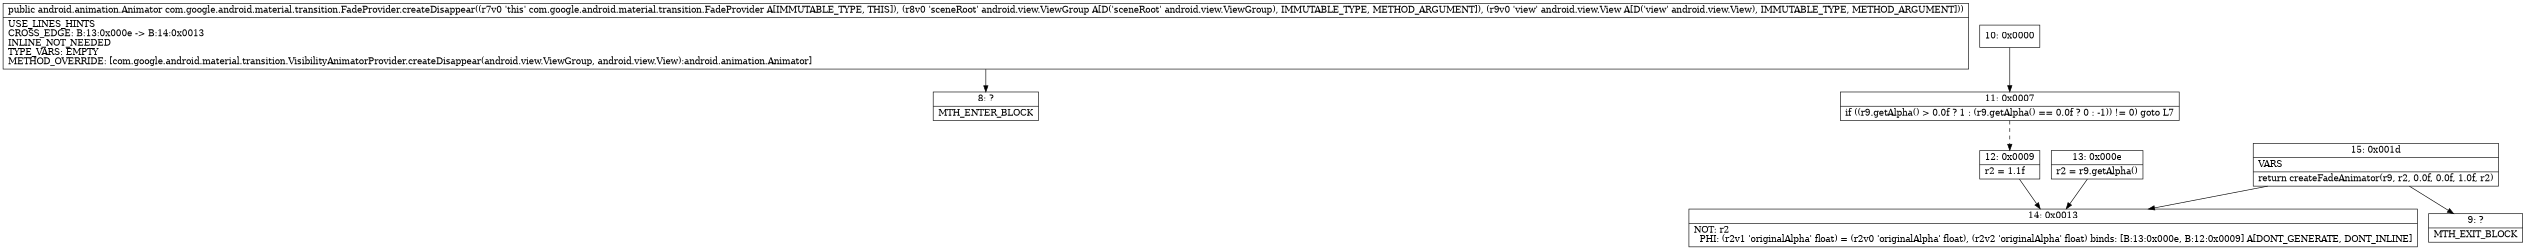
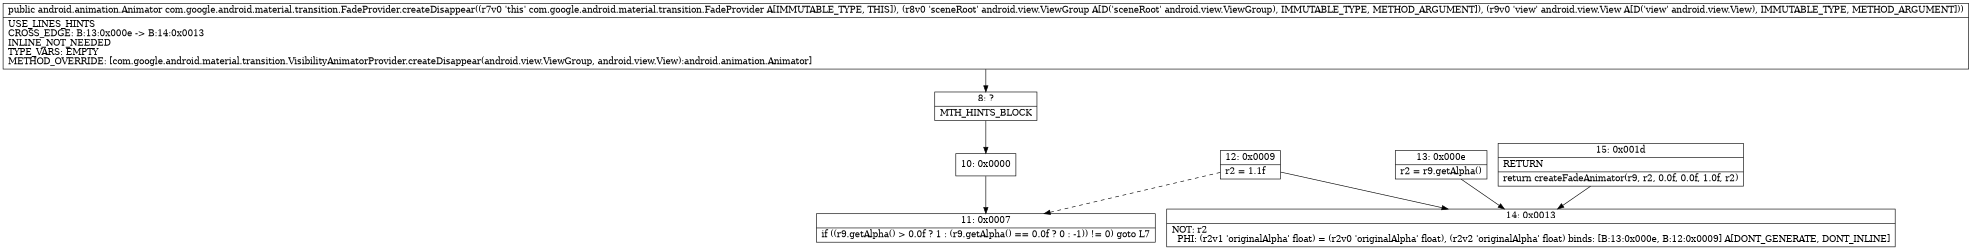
(986, 113) -> (986, 113)
(2010, 132) -> (1135, 192)
none -> (986, 134)
(2271, 164) -> (1523, 164)
(2476, 228) -> none
